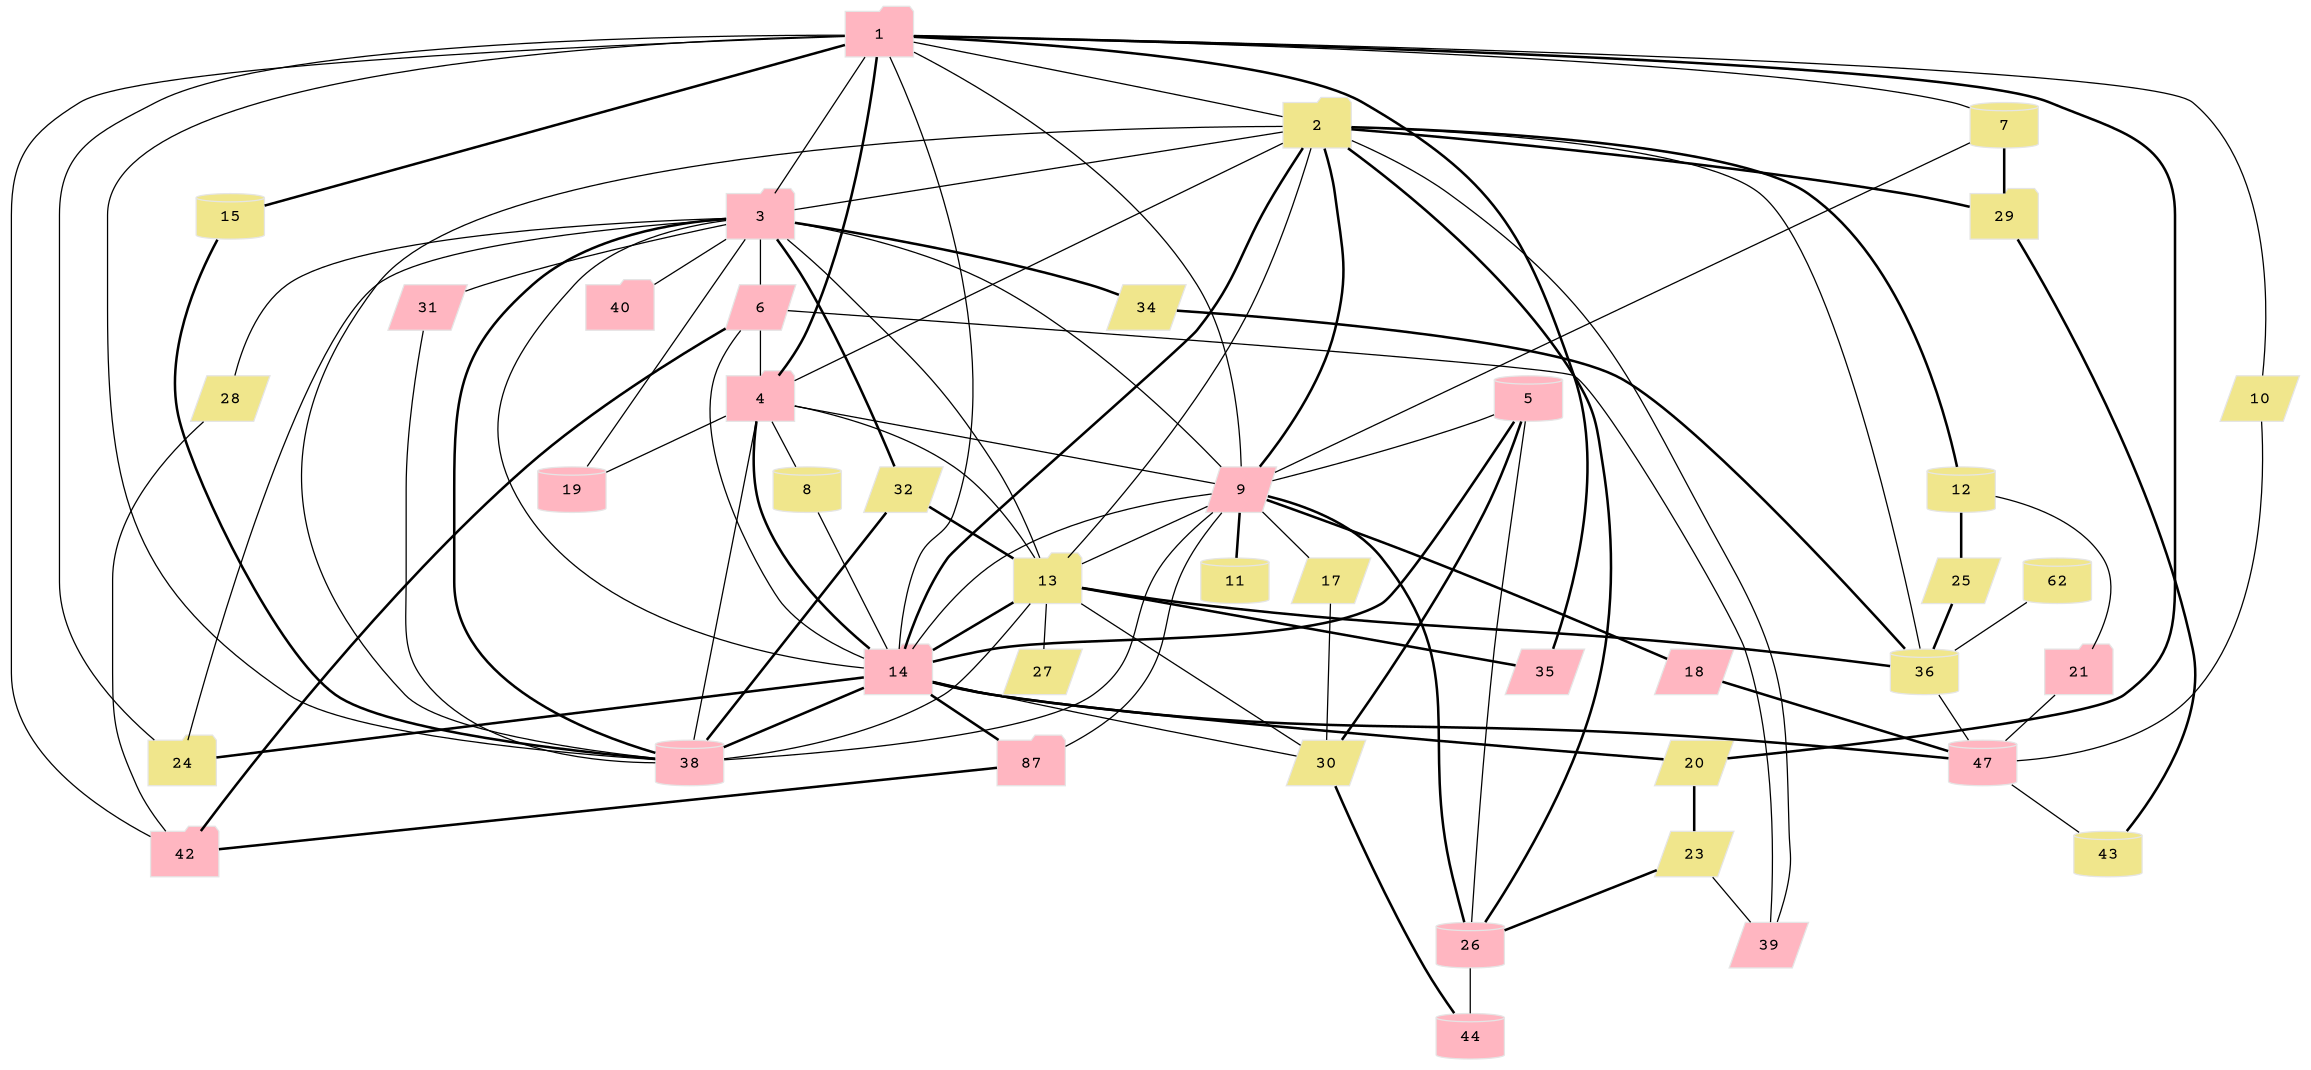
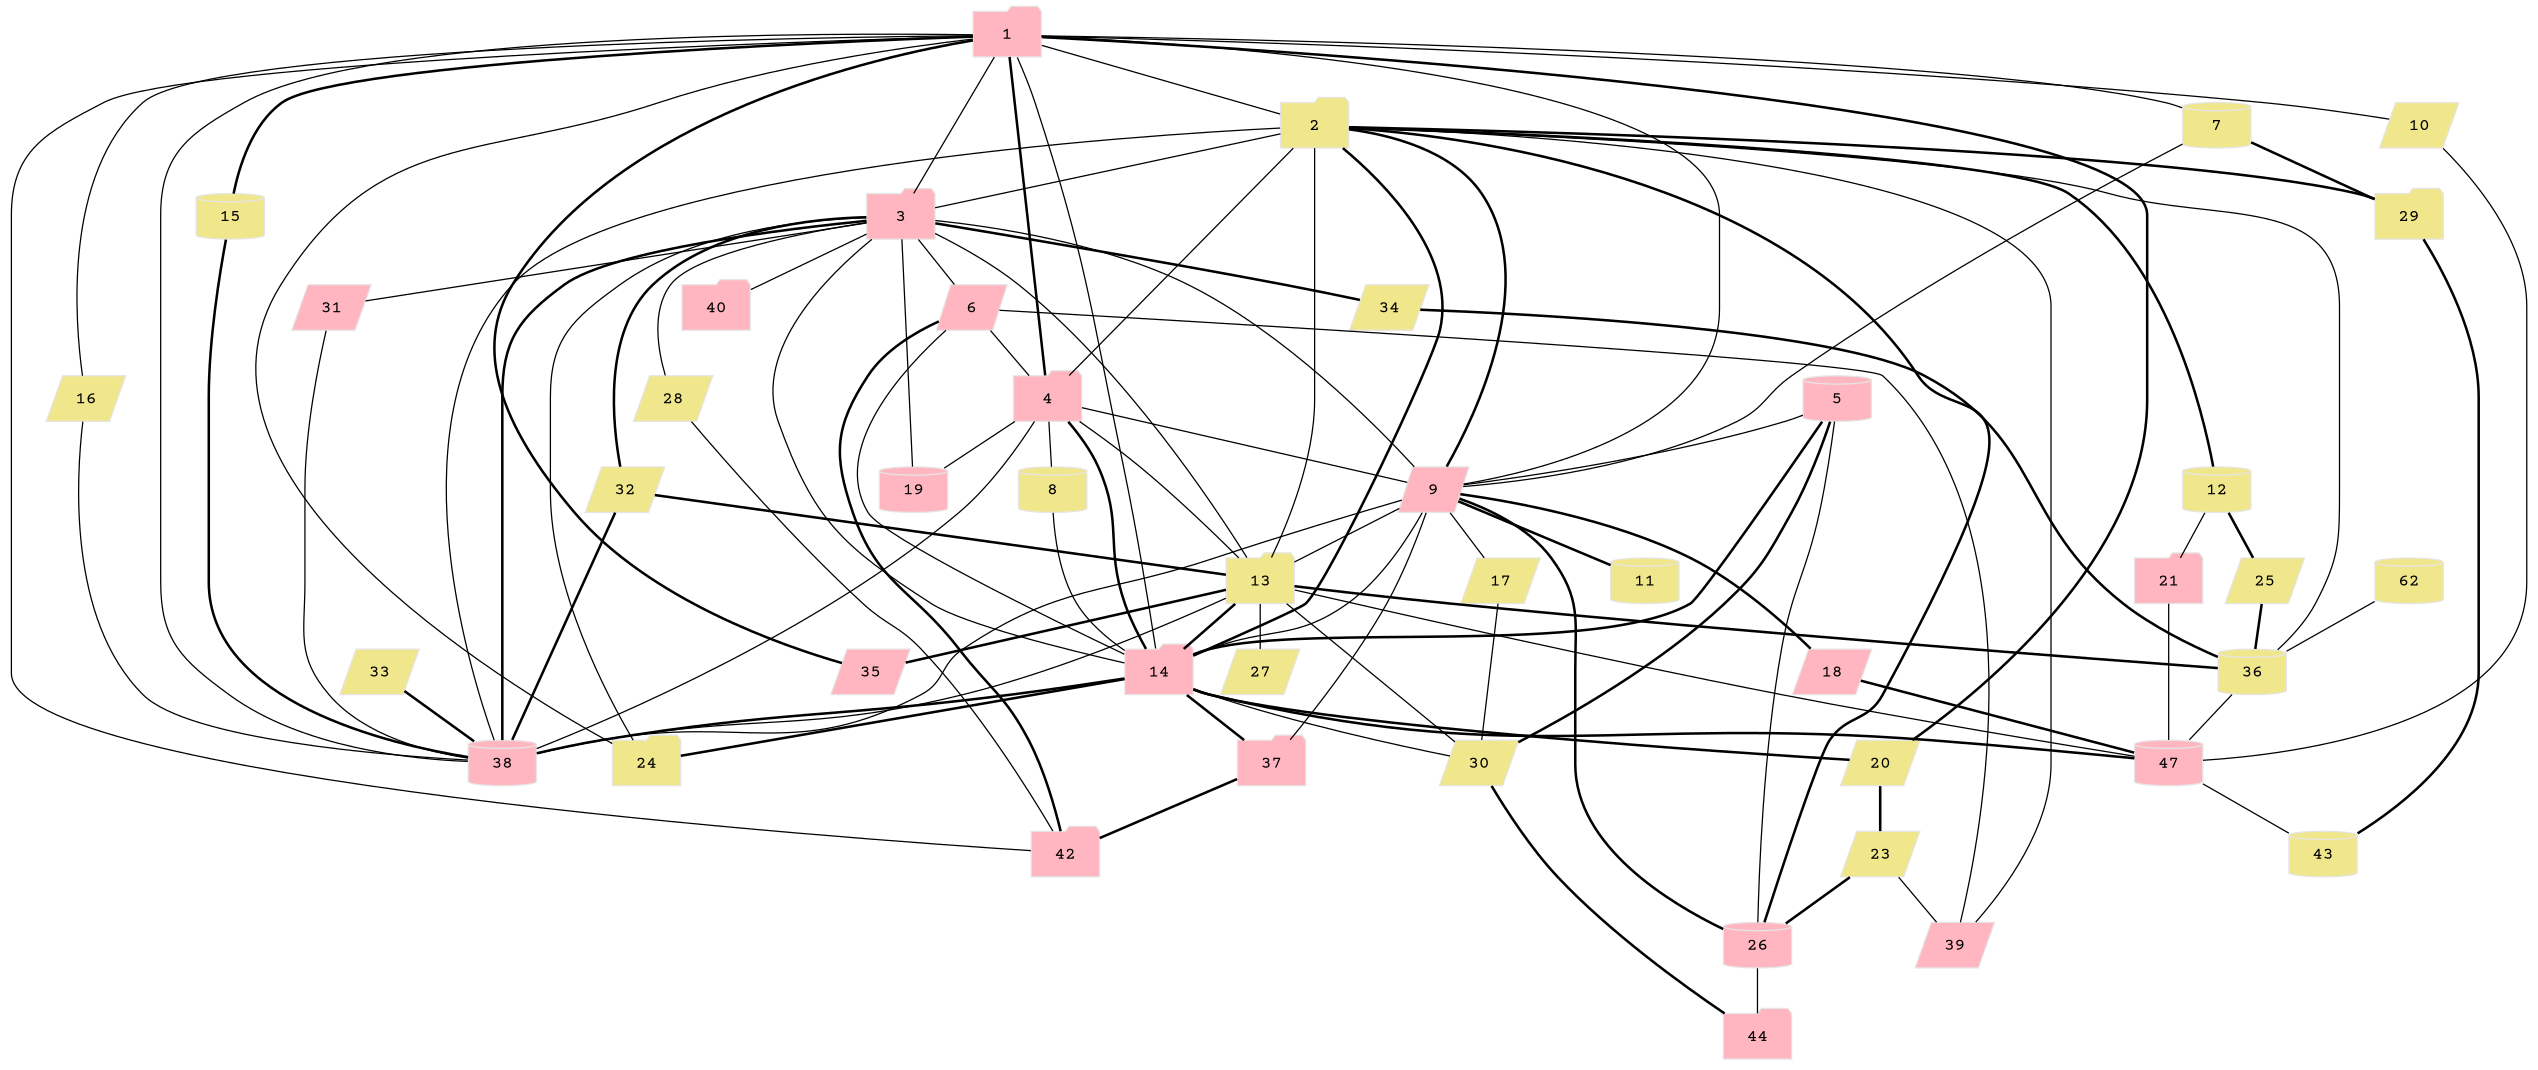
none -> (86, 399)
none -> (380, 672)
none -> (1713, 681)
(1031, 763) -> (1272, 763)
(1470, 1036) -> (1757, 1036)
